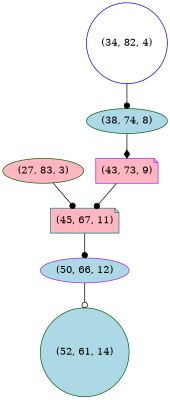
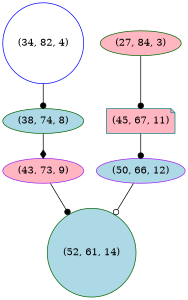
(43, 171) -> (141, 43)
(127, 171) -> (43, 171)
(108, 194) -> (58, 196)
